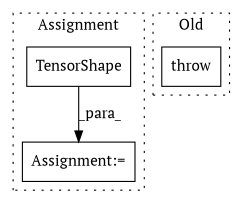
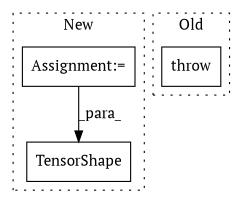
(79, 26) -> (79, 26)
(79, 109) -> (79, 109)
